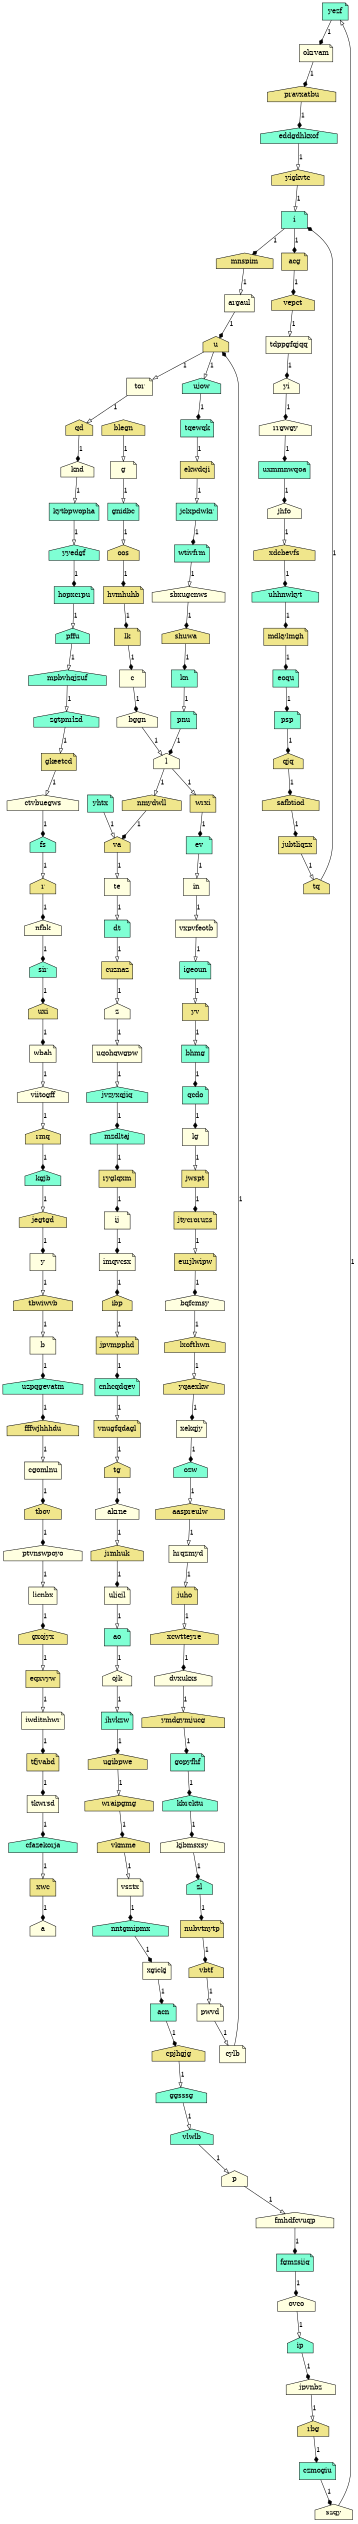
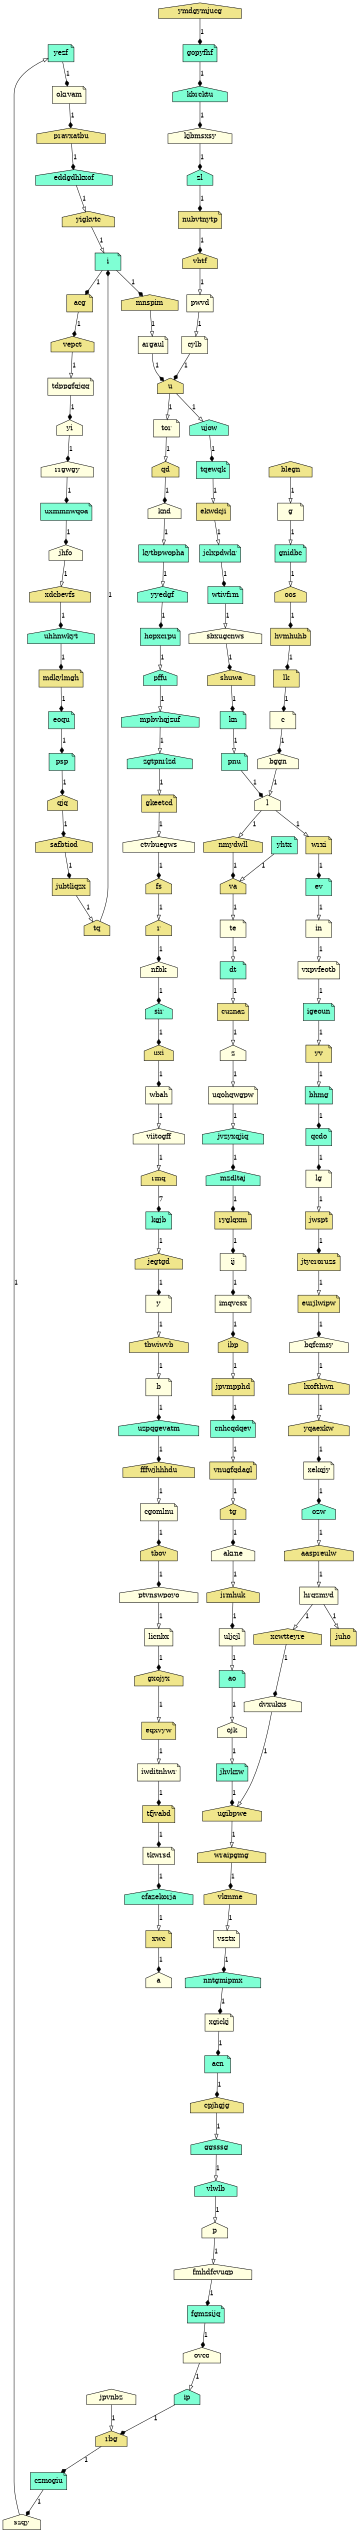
(43, 845) -> (159, 887)
(45, 1158) -> (161, 1200)
(43, 1179) -> (159, 1220)
(185, 1614) -> (304, 1615)
(183, 1697) -> (260, 1759)
(305, 2363) -> (150, 2418)
